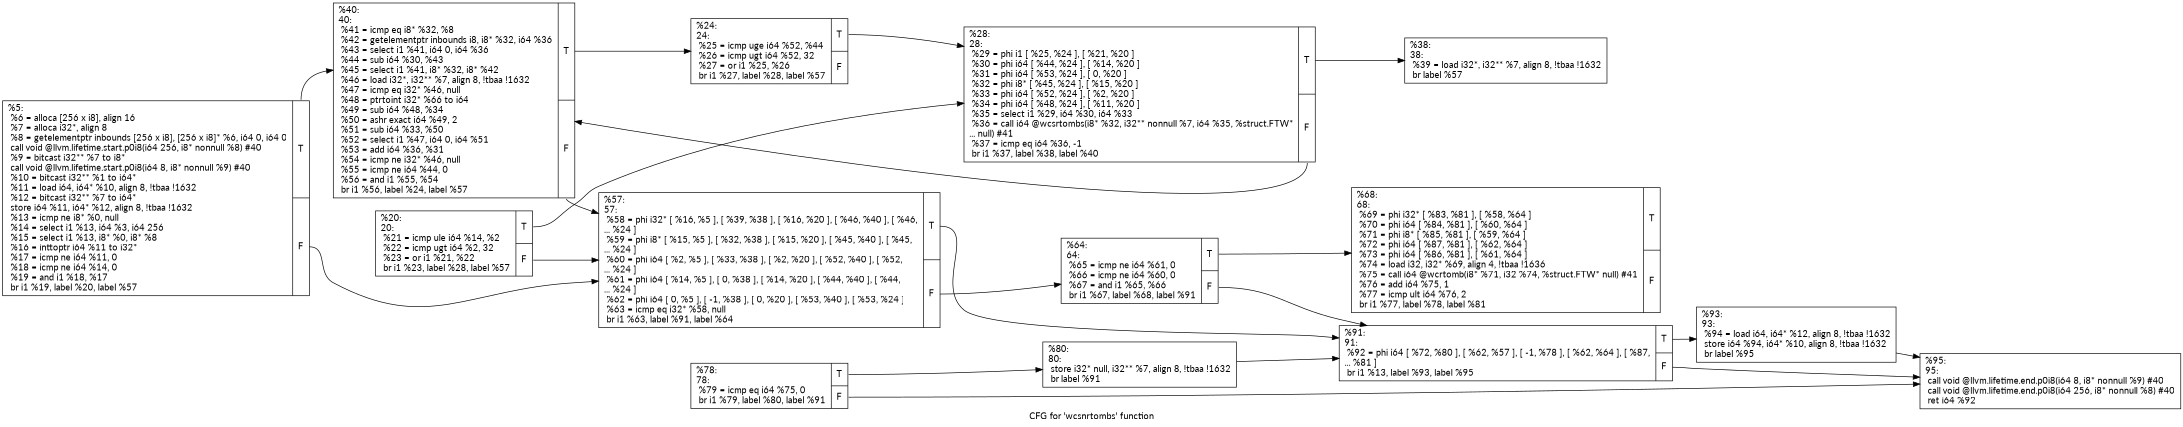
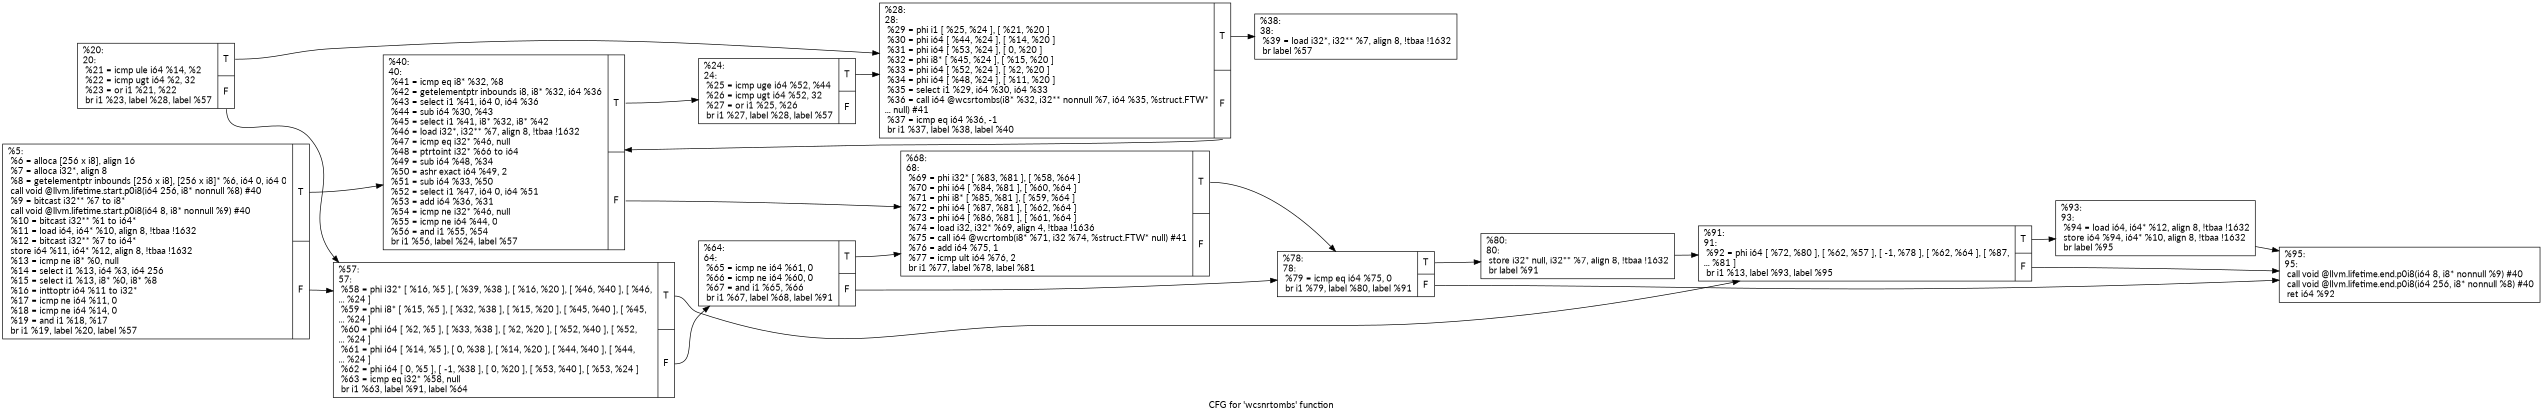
none -> (1276, 203)
(579, 207) -> (760, 203)
(1290, 303) -> (1063, 289)
